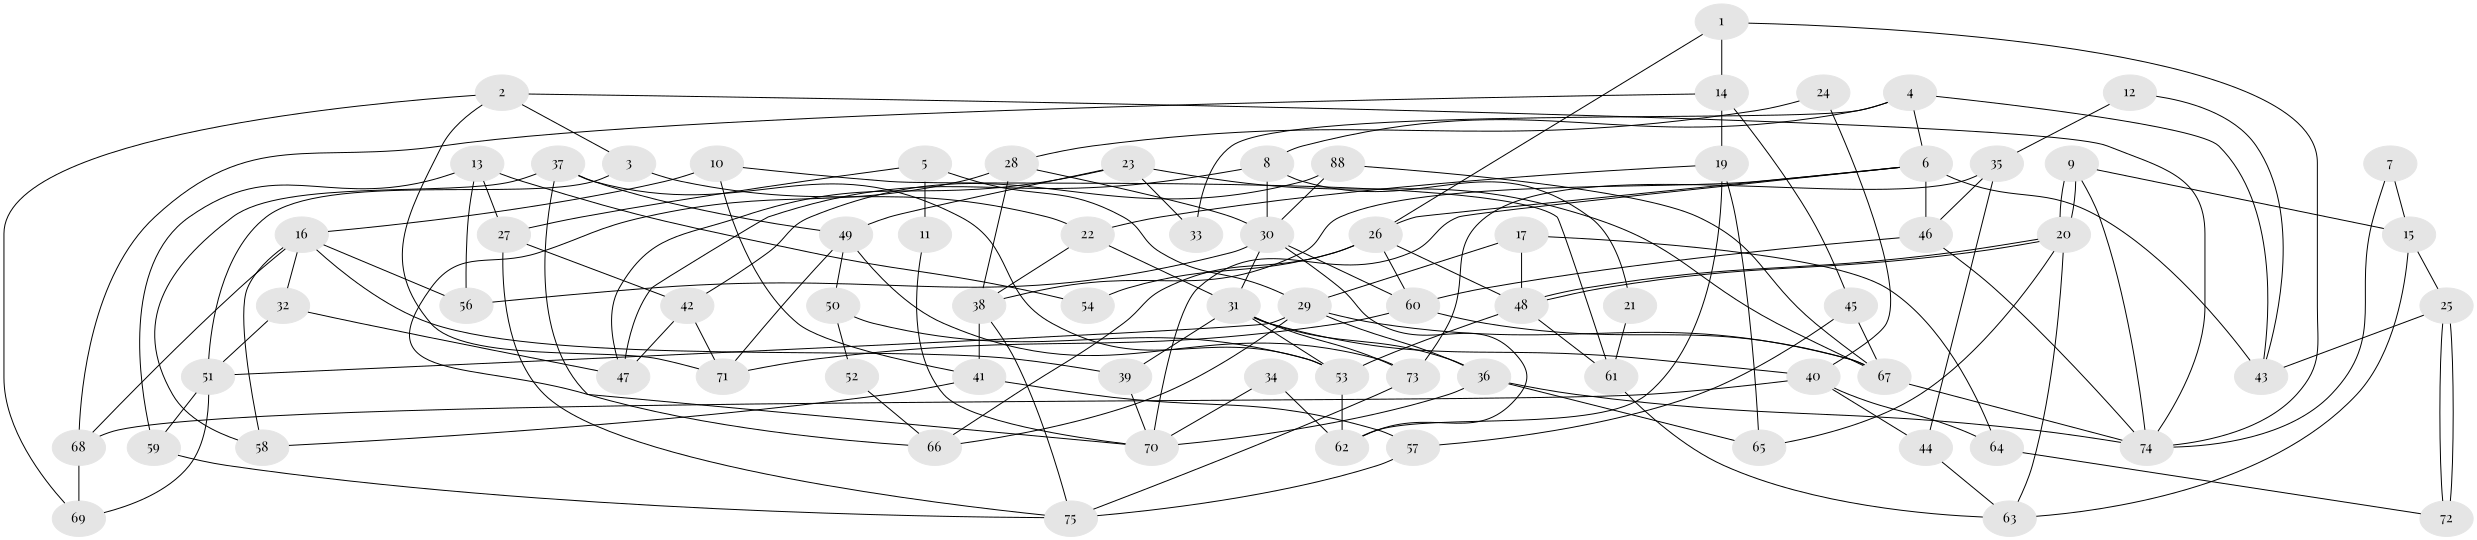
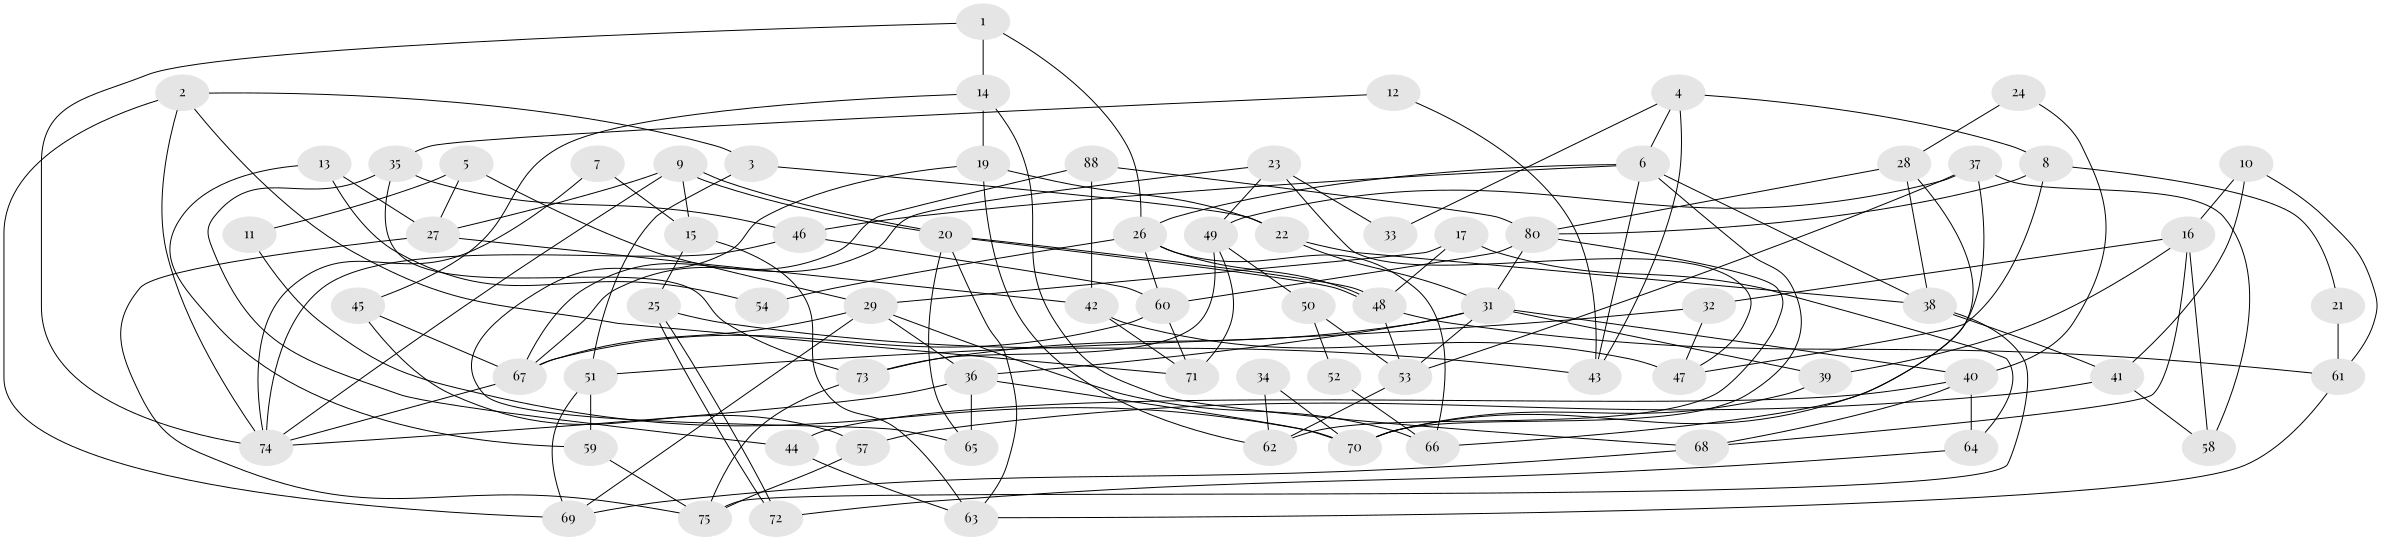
none -> (578, 197)
(1267, 235) -> (1532, 235)
(466, 306) -> none
(892, 344) -> (733, 403)
